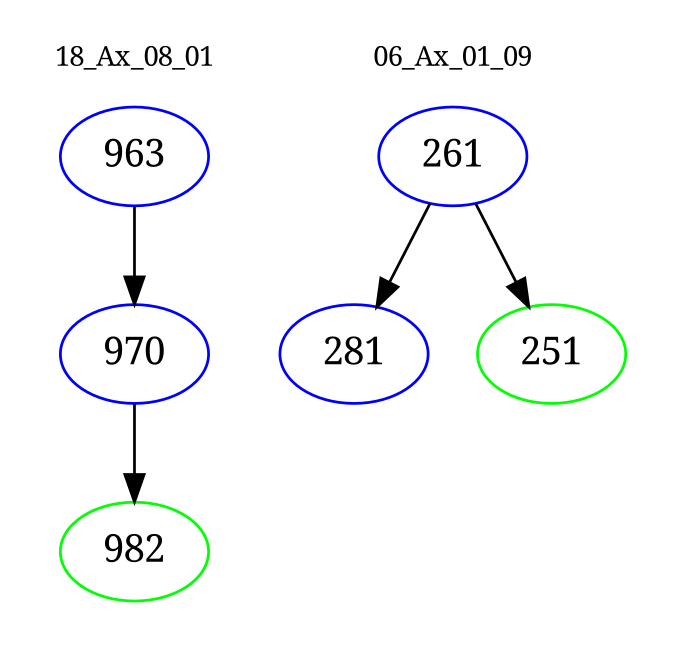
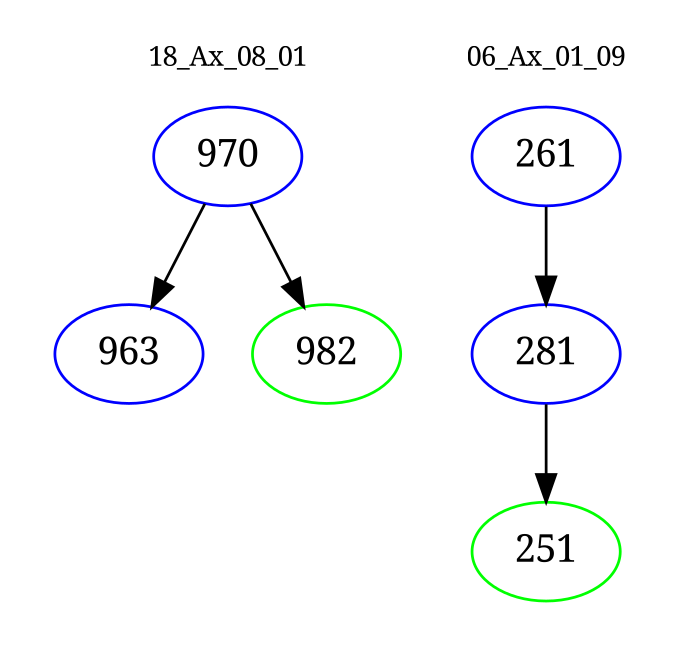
(134, 242) -> (185, 243)
(496, 243) -> (546, 439)
